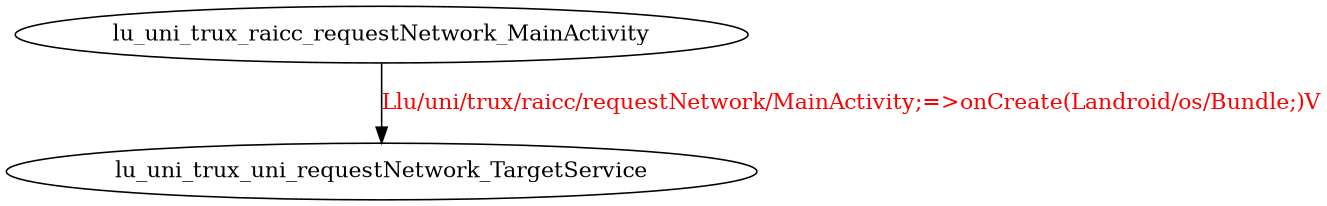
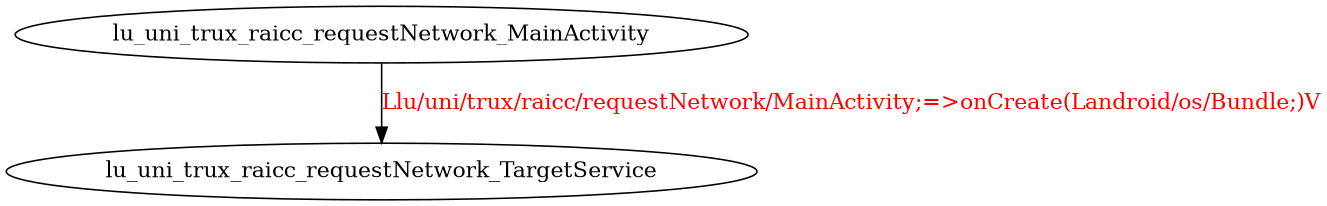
(382, 172) -> (382, 172)
